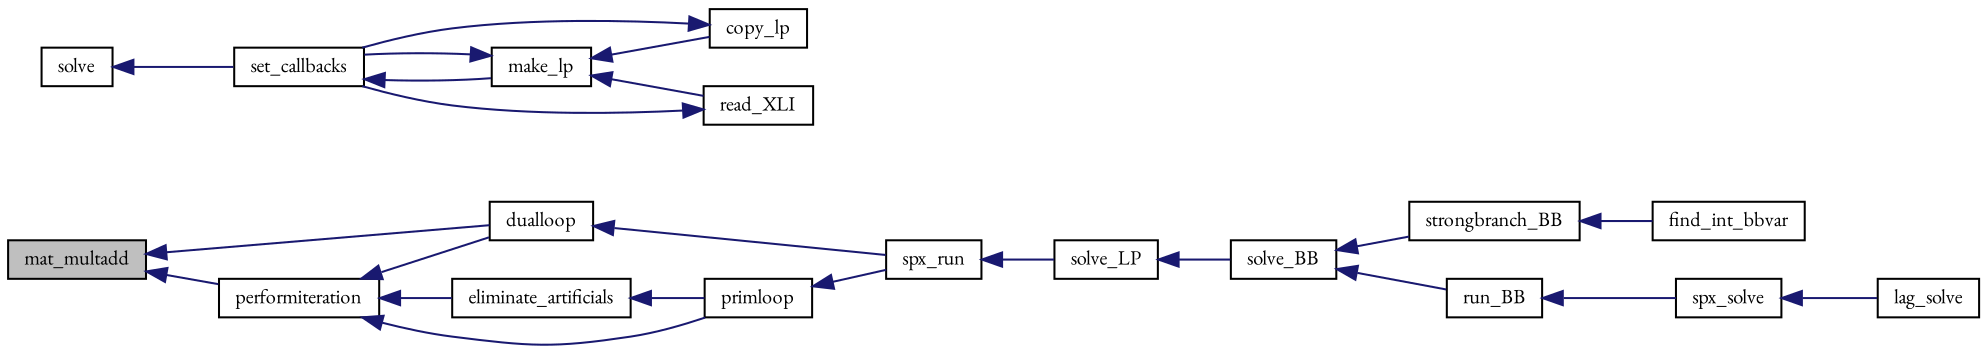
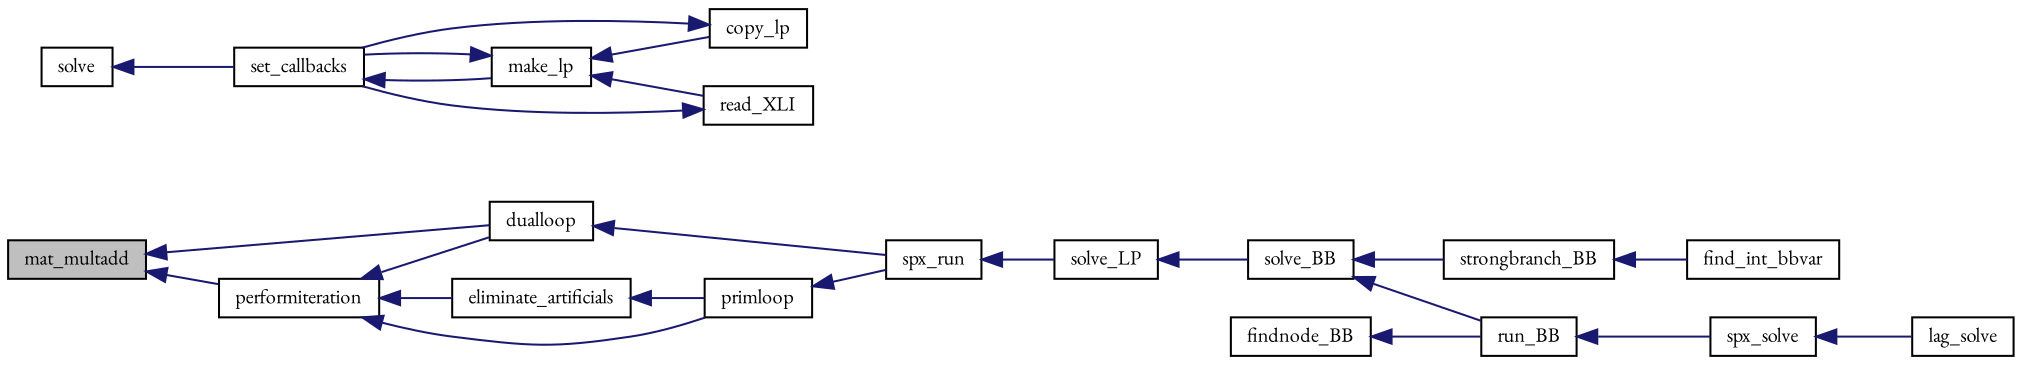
none -> (1301, 337)
